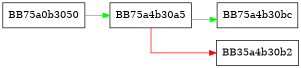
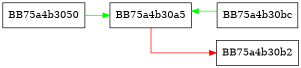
(44, 15) -> (44, 15)
(201, 19) -> (208, 11)
(257, 53) -> (257, 53)
